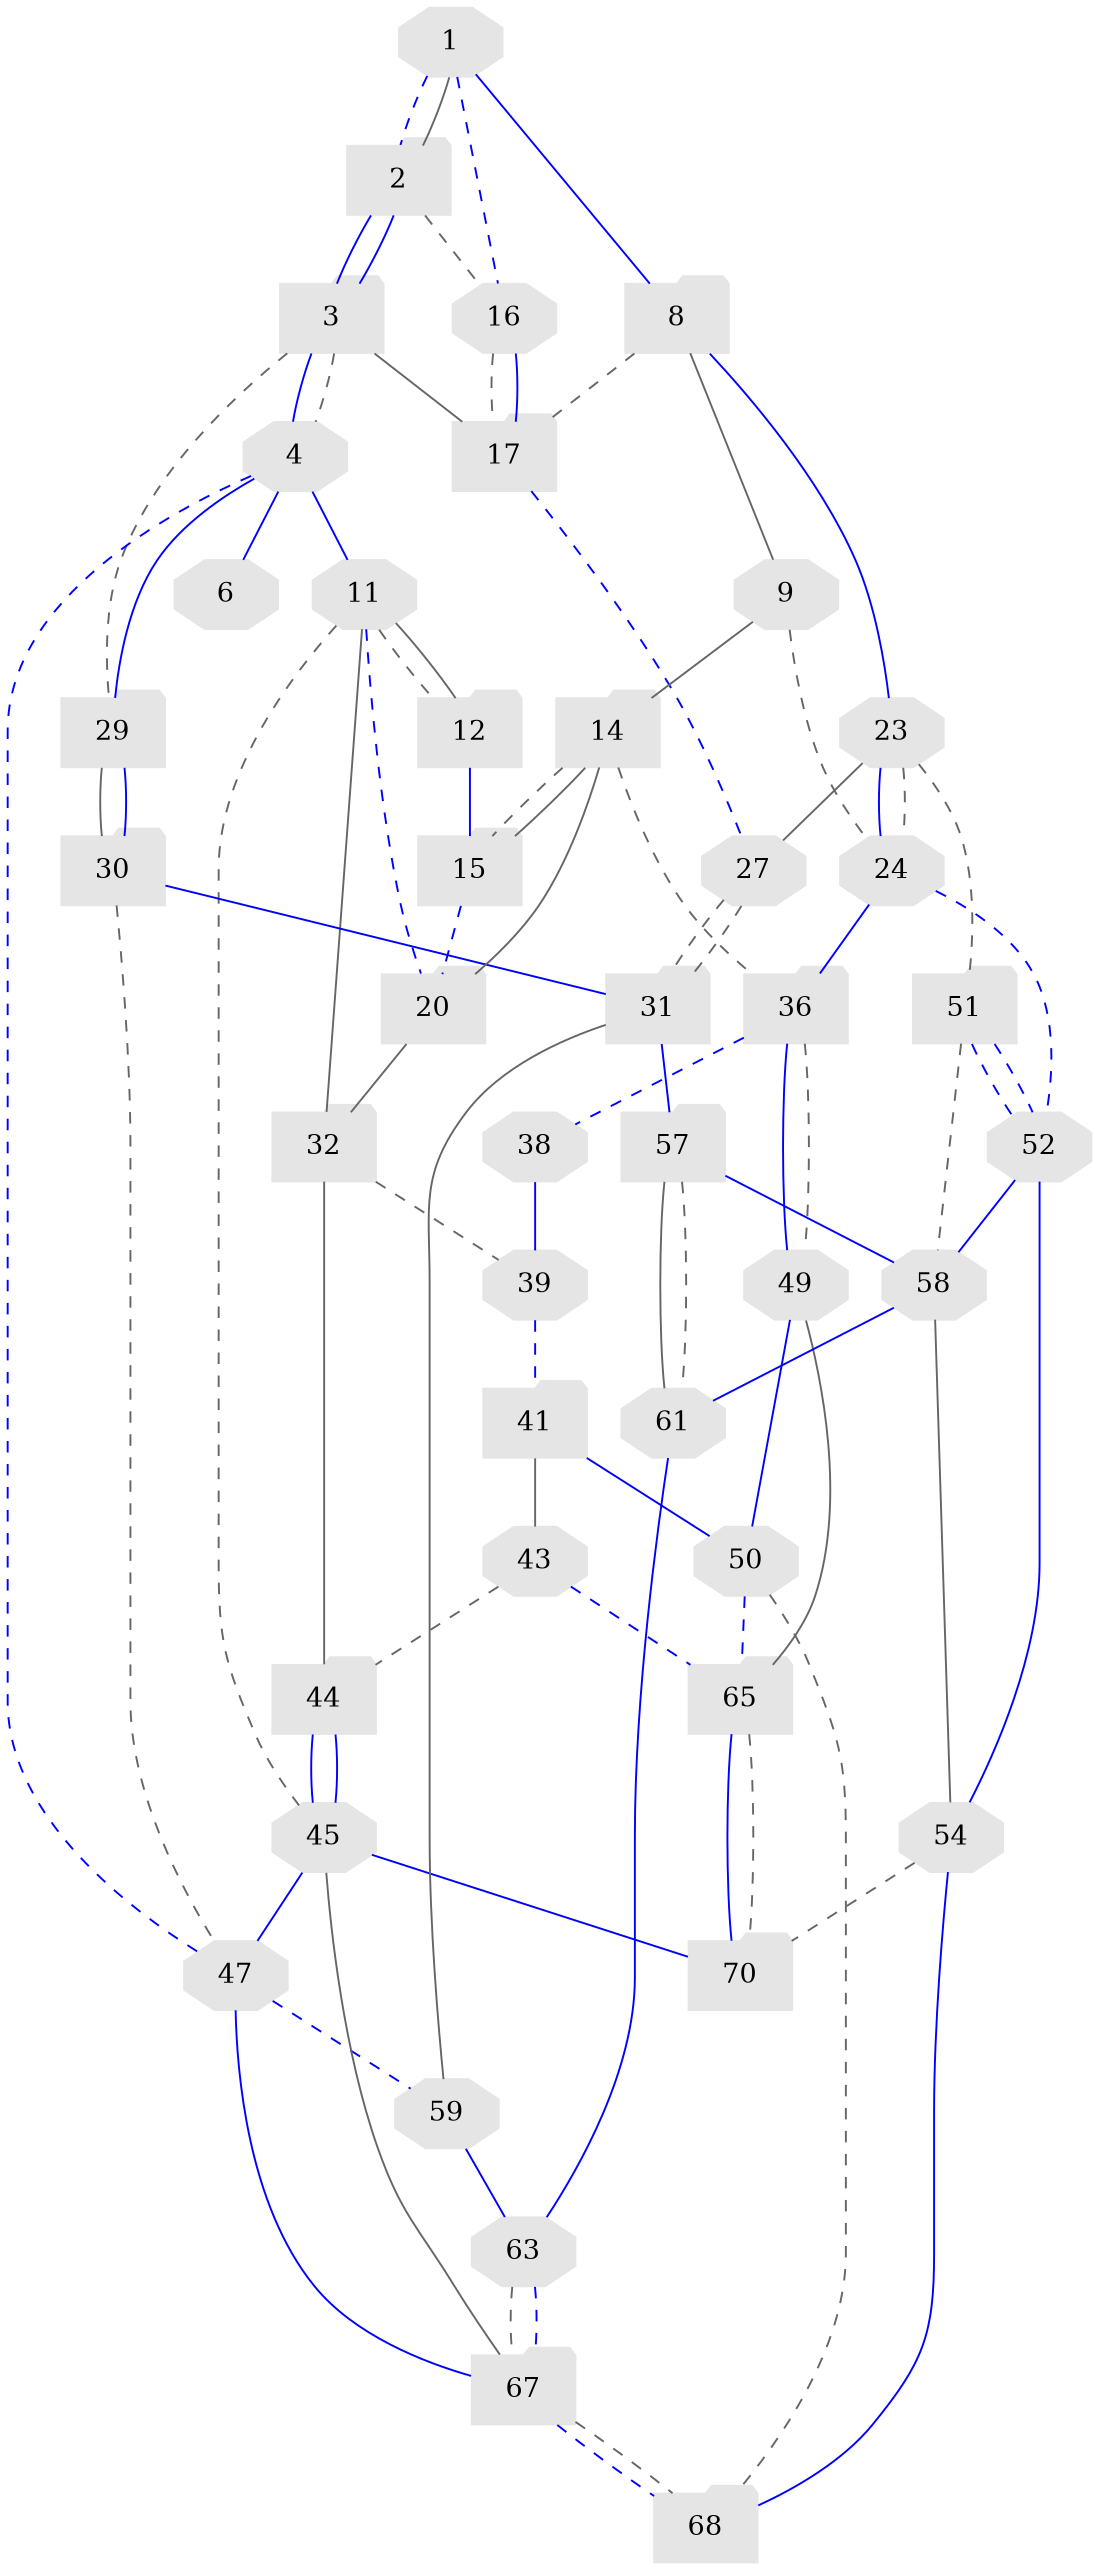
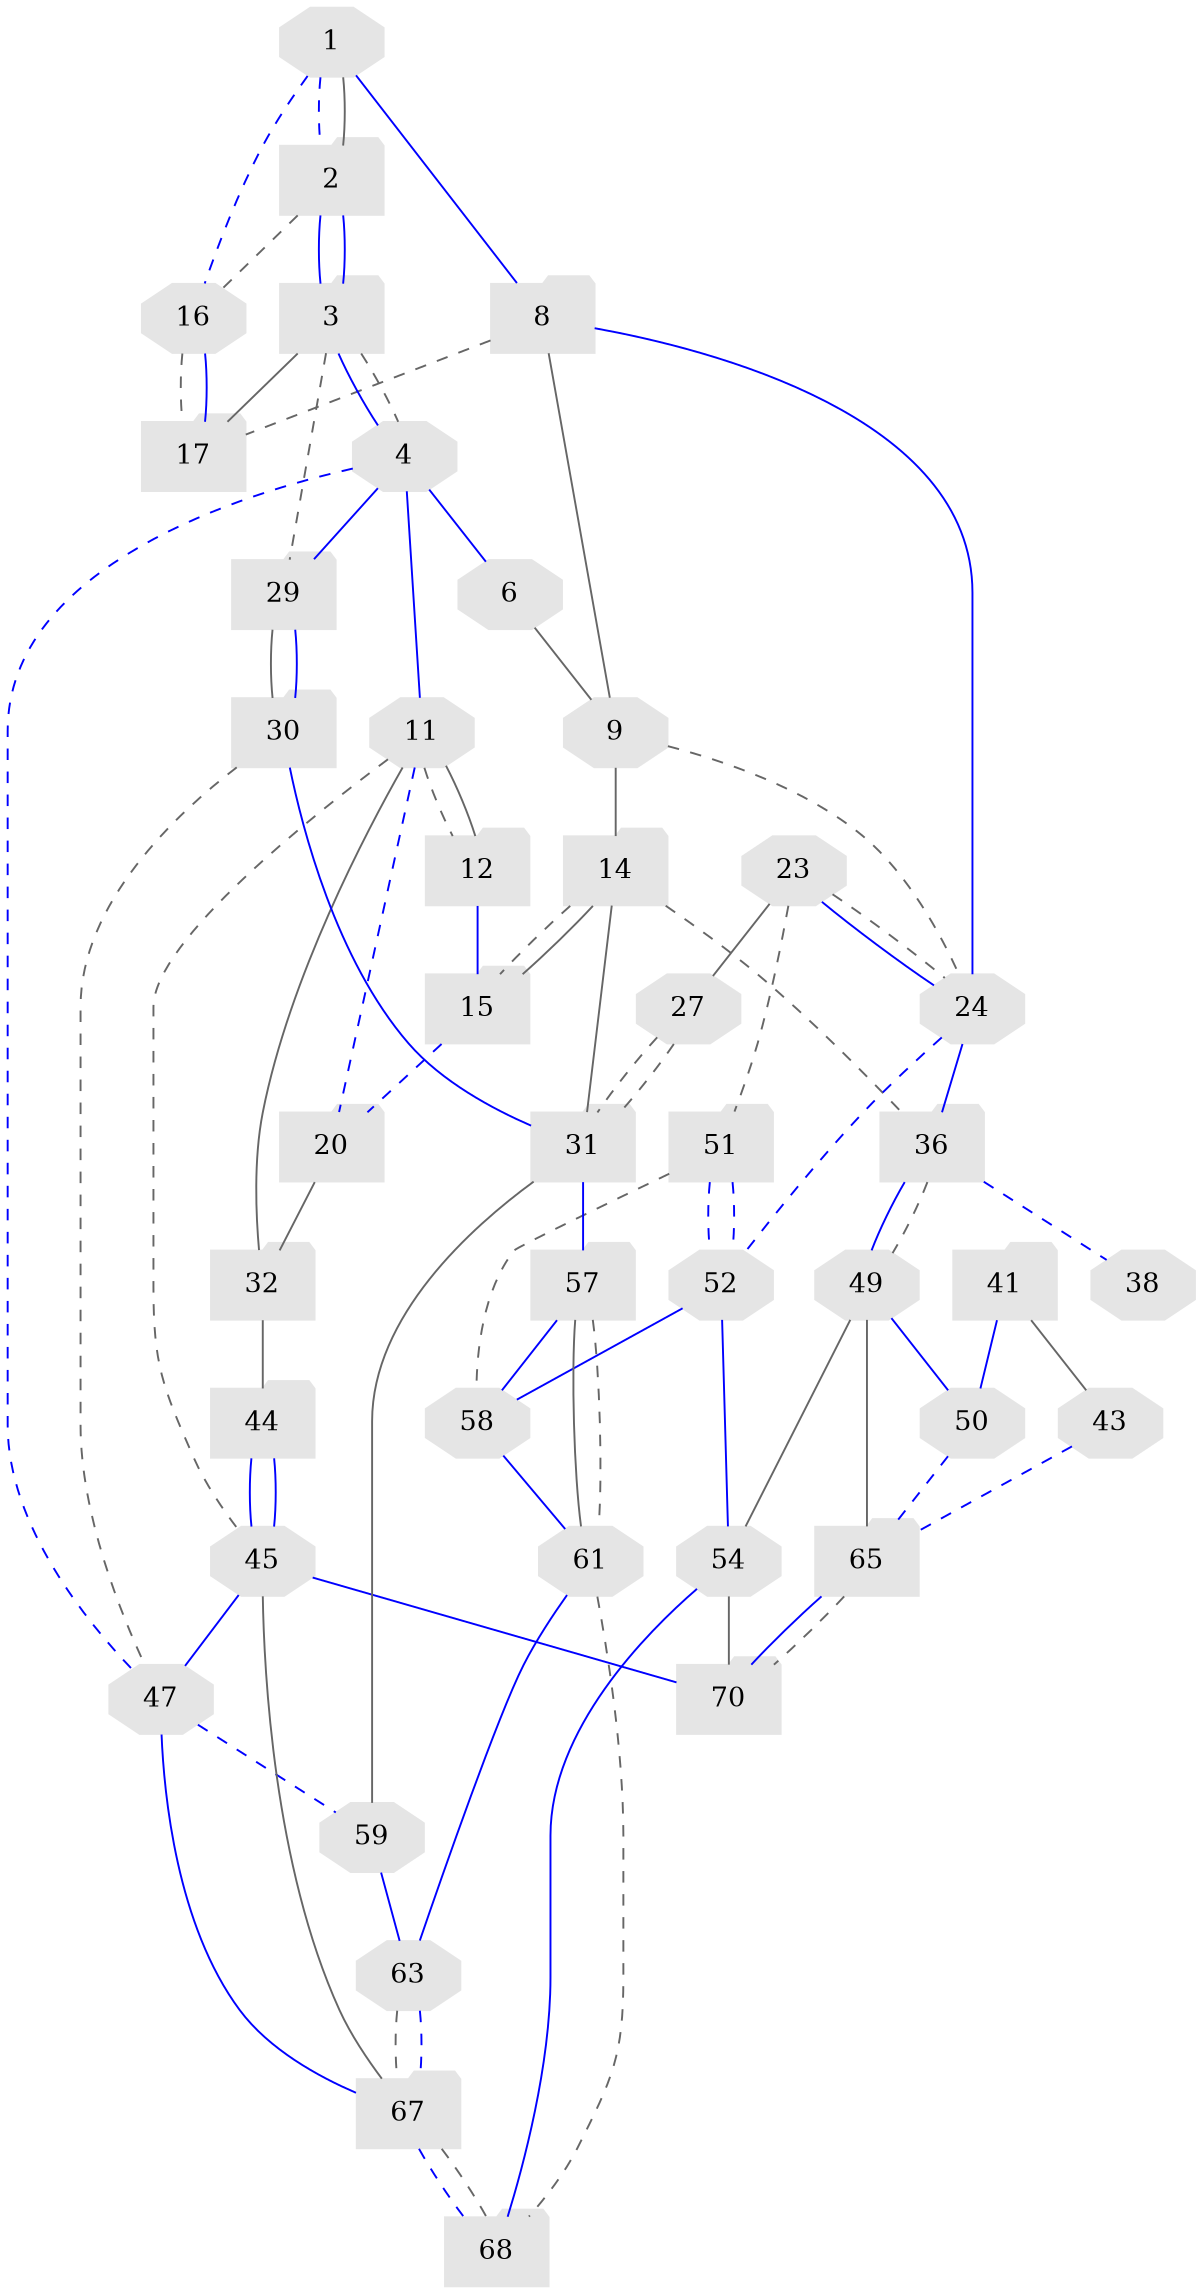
(830, 511) -> (962, 536)
(651, 655) -> none
none -> (563, 664)
(554, 881) -> (599, 1009)
(535, 1285) -> none
(943, 1561) -> (798, 1423)
(443, 1622) -> none
(859, 1898) -> (729, 1631)
(846, 2050) -> (623, 1918)
